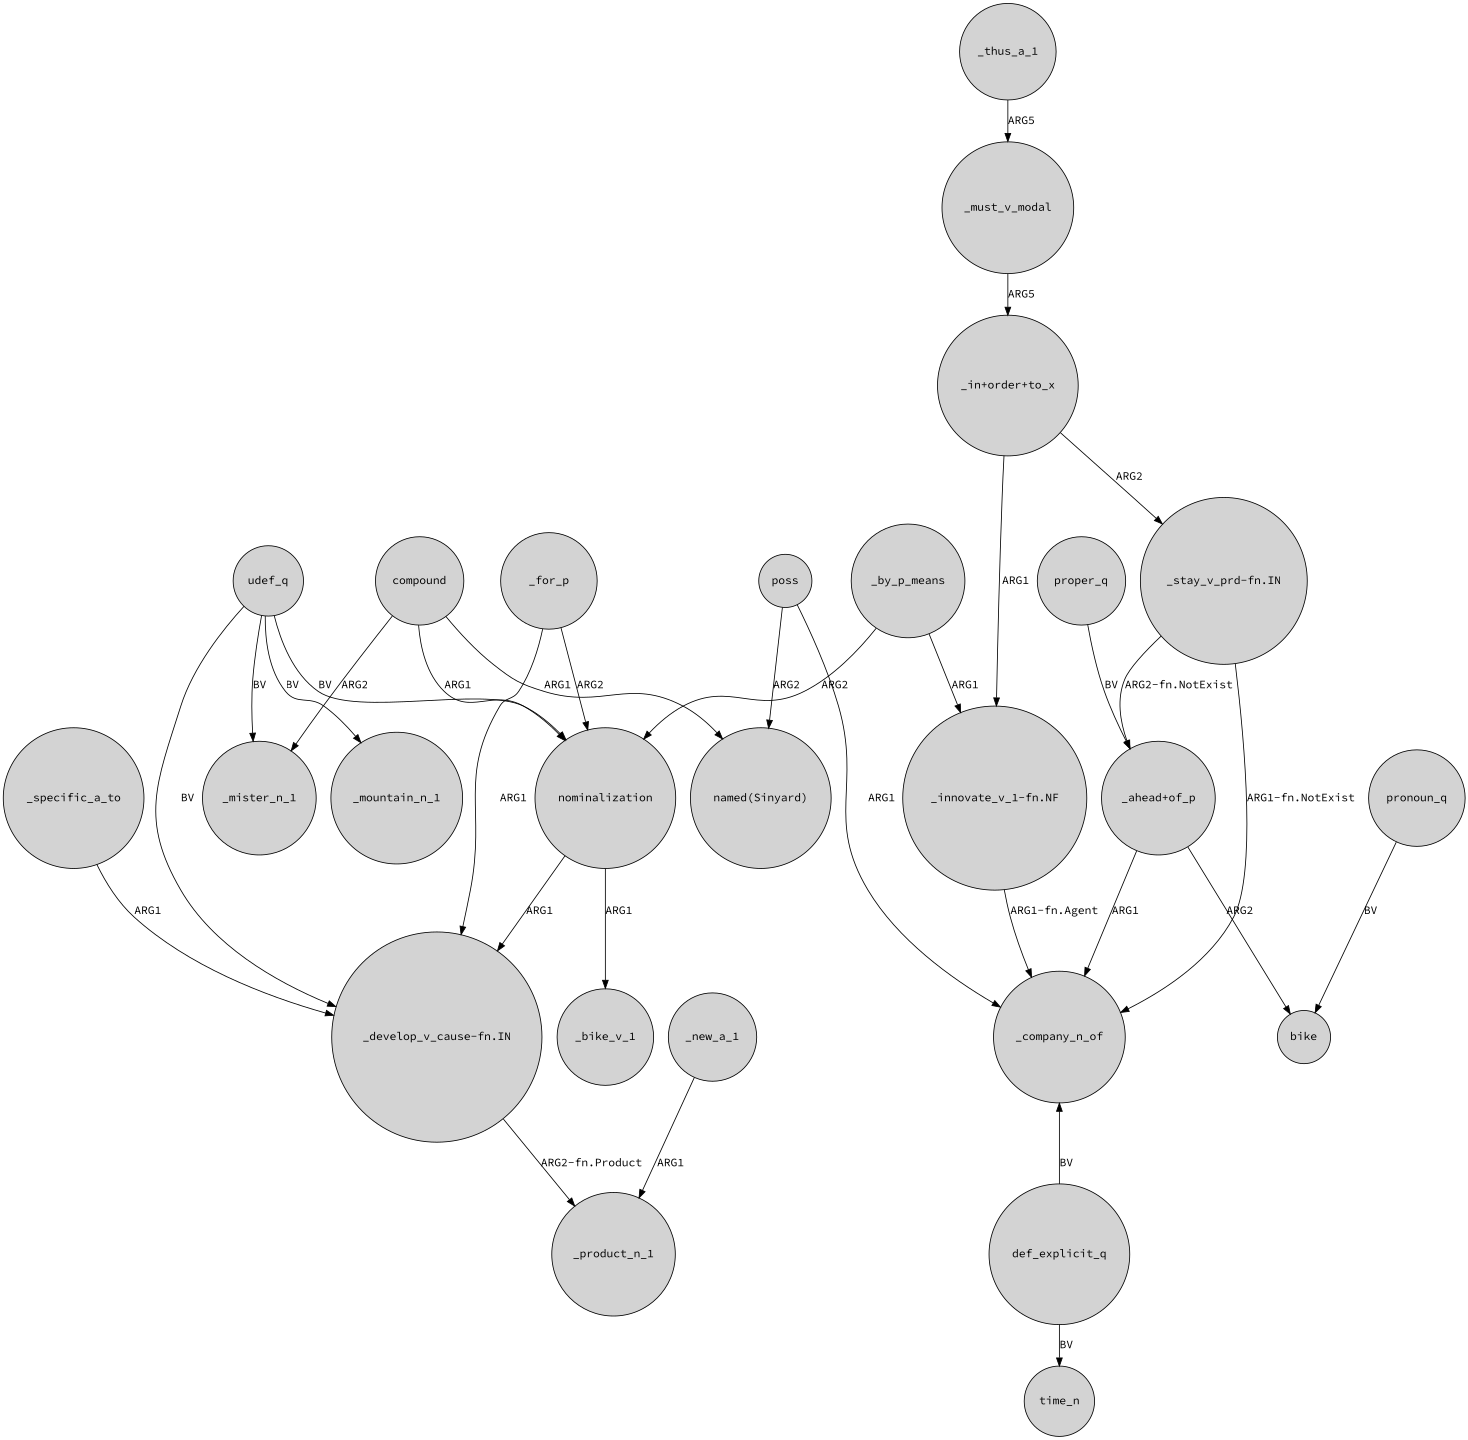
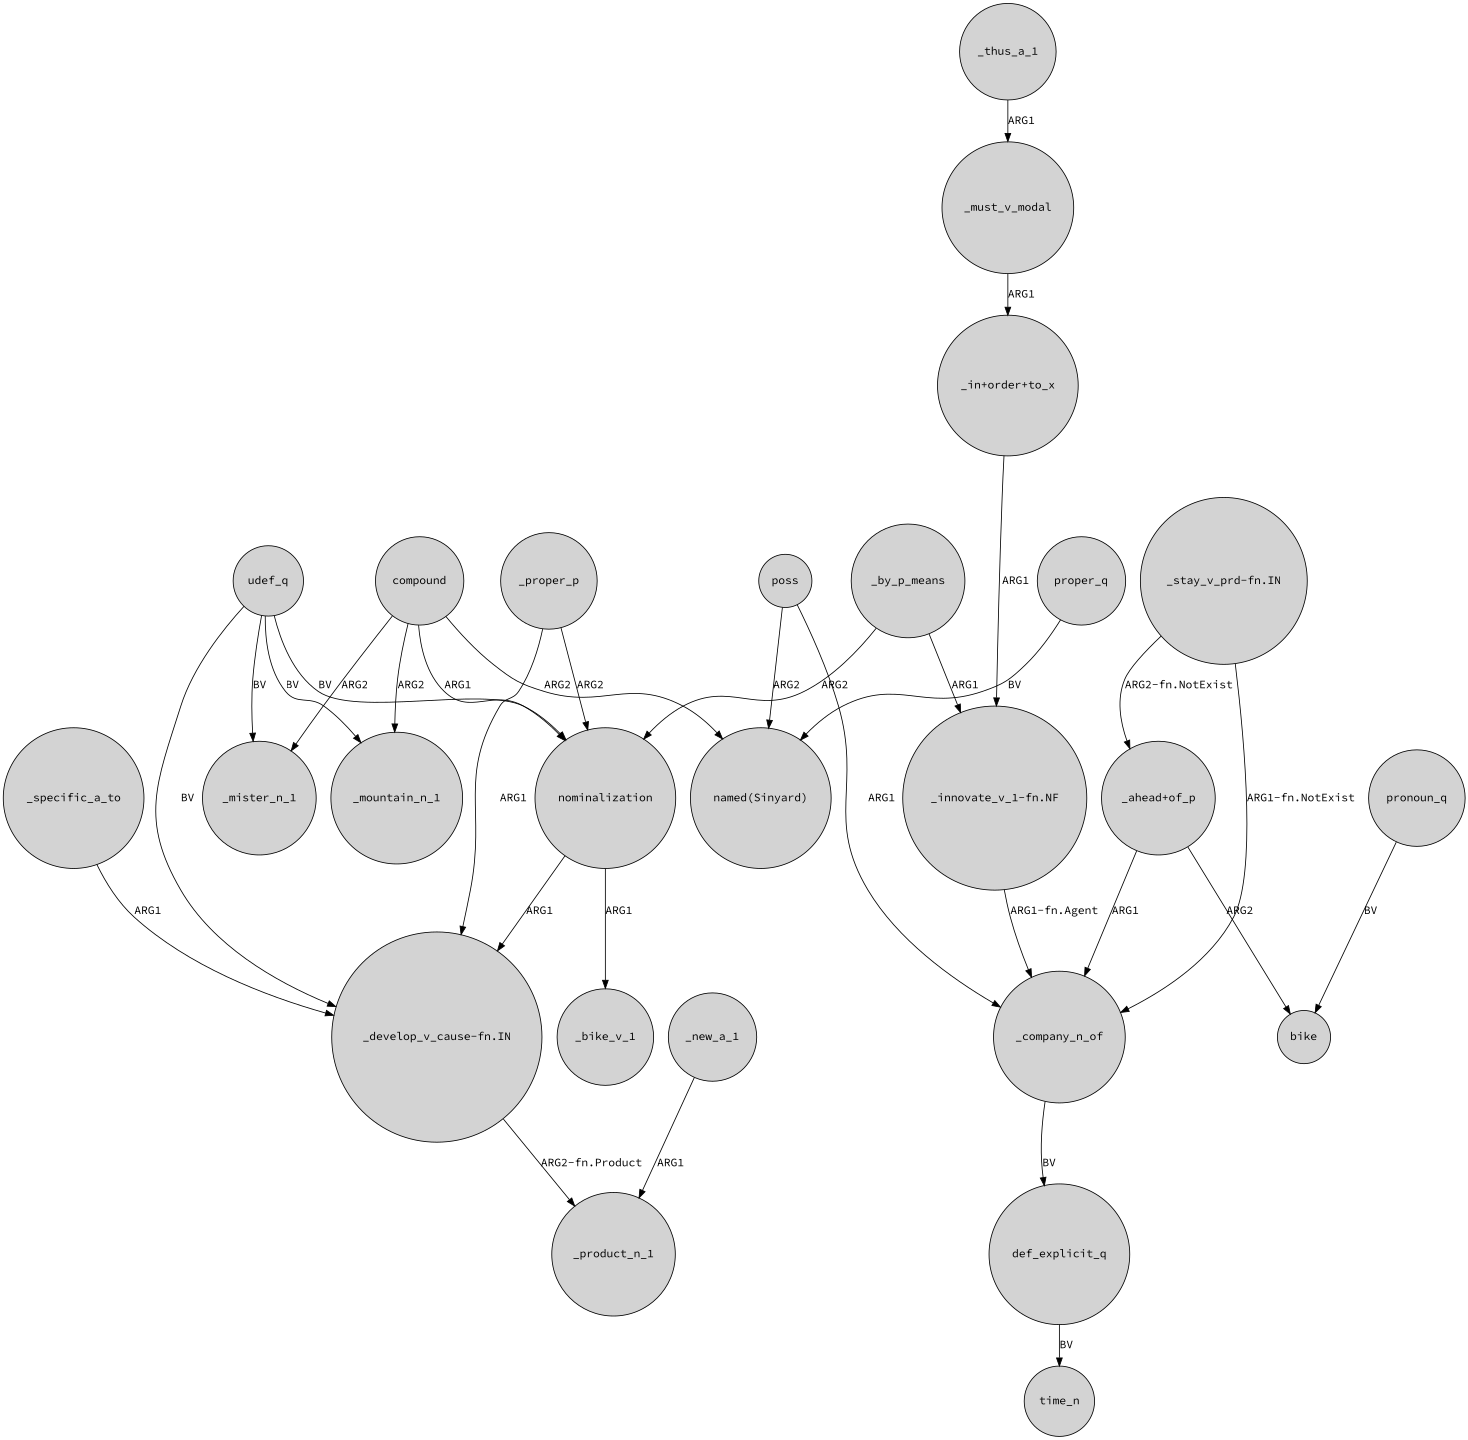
(1022, 121) -> (1022, 121)
(1022, 294) -> (1022, 294)
(1108, 475) -> none
(549, 581) -> (549, 581)
none -> (398, 673)
(558, 685) -> (558, 685)
(1102, 685) -> (943, 698)
(1059, 1148) -> (1041, 1140)
